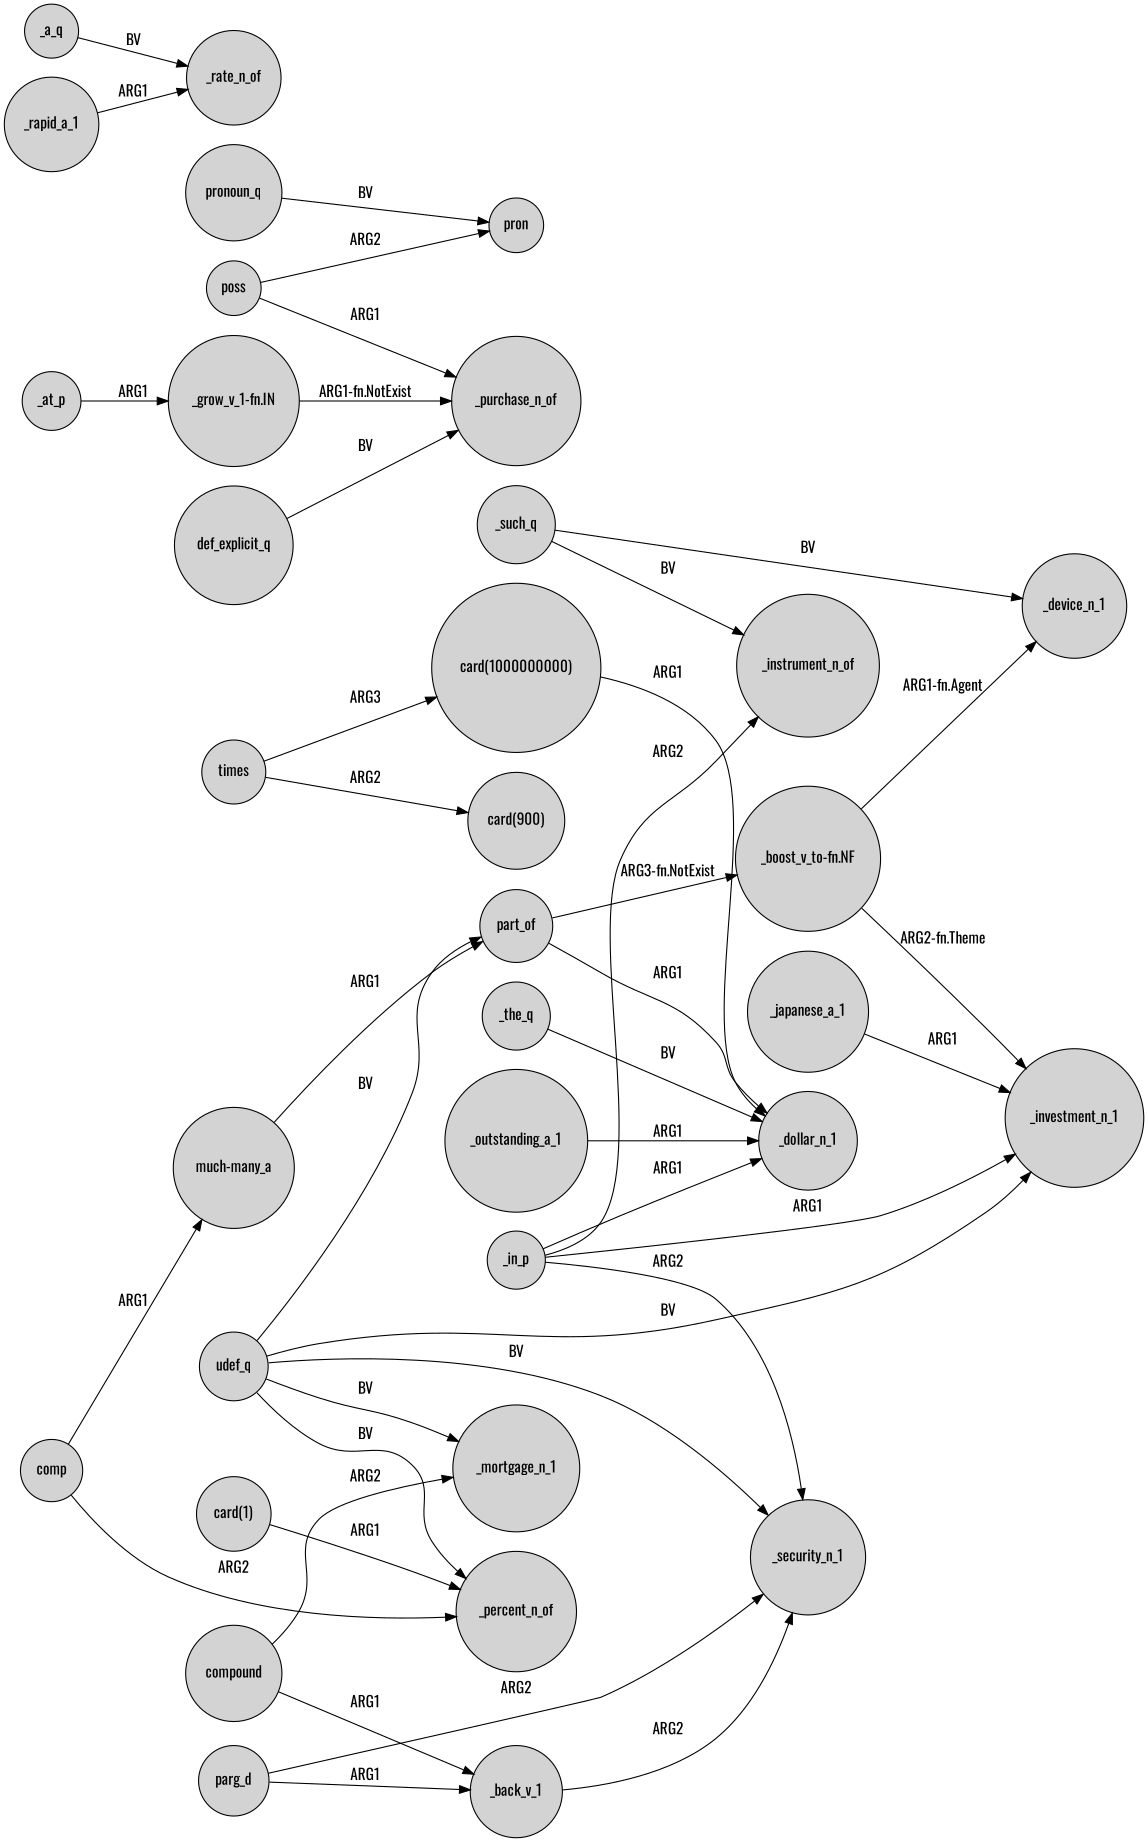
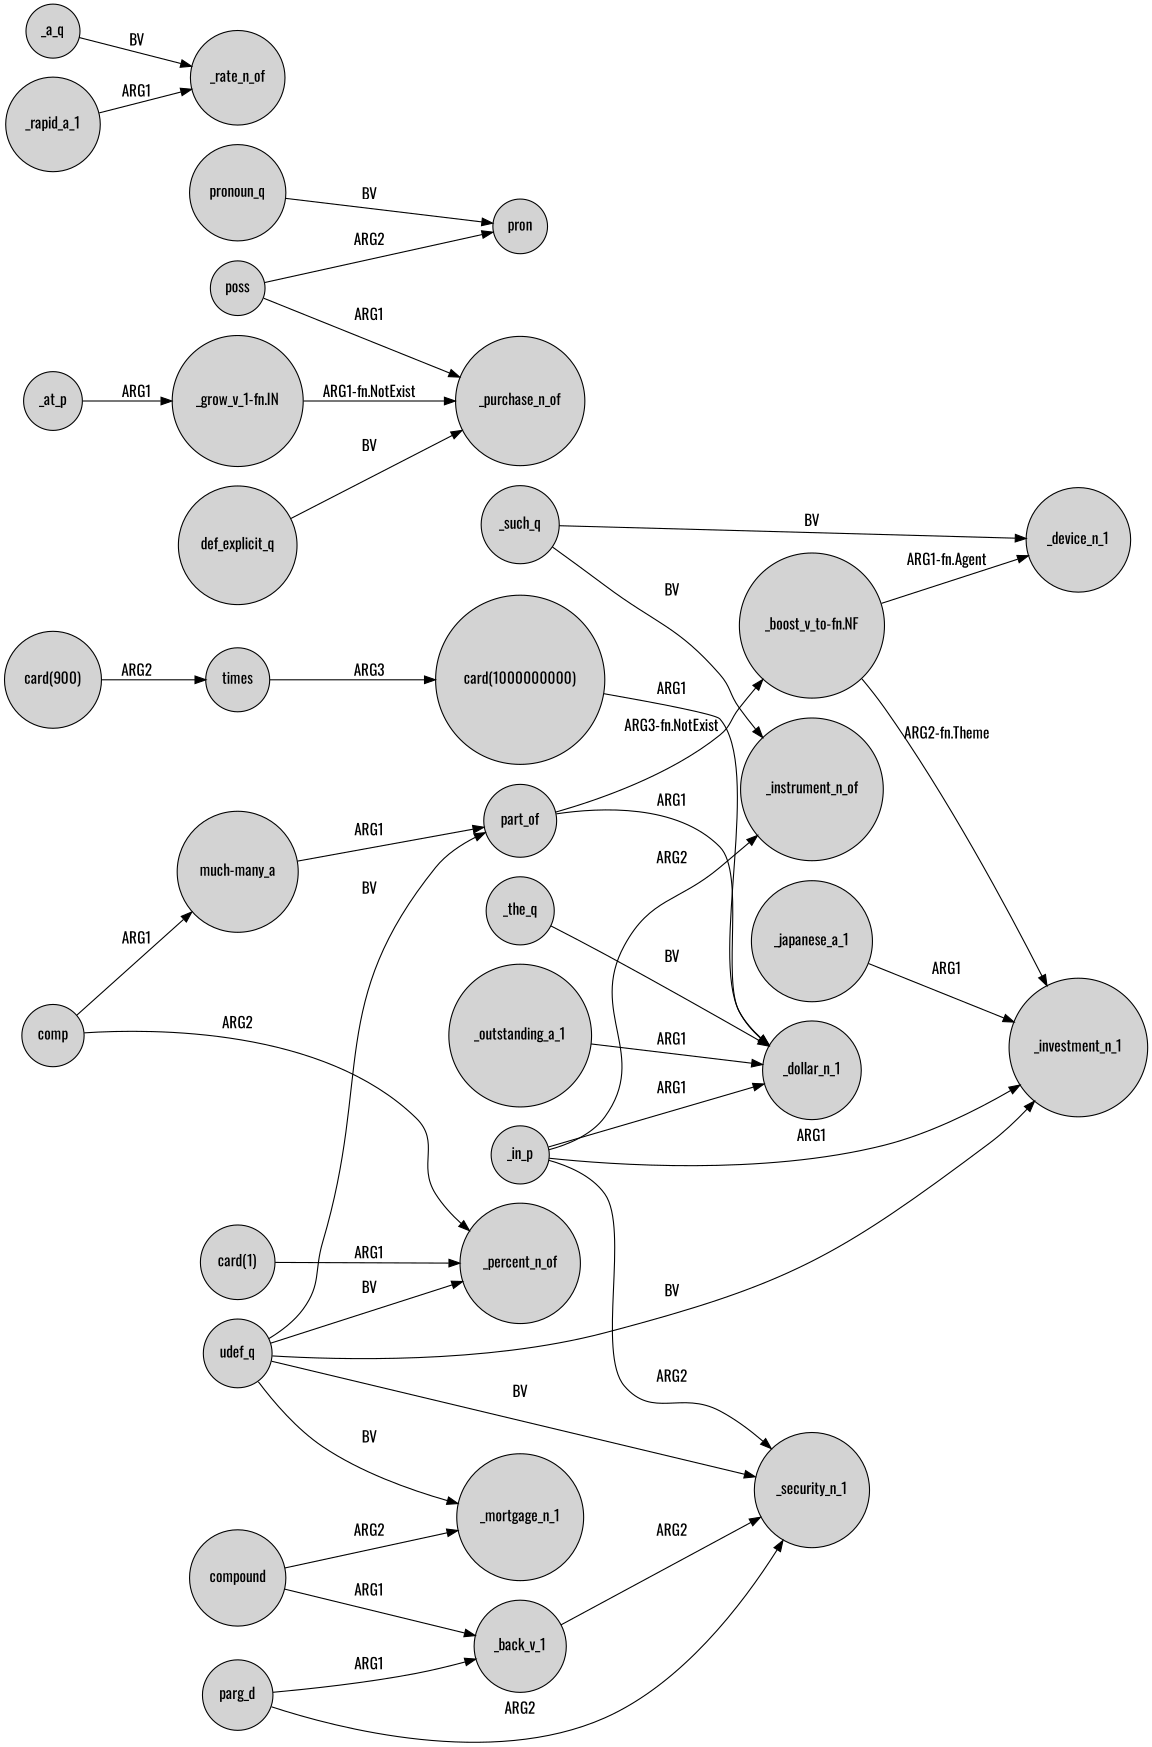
(361, 794) -> (148, 680)
